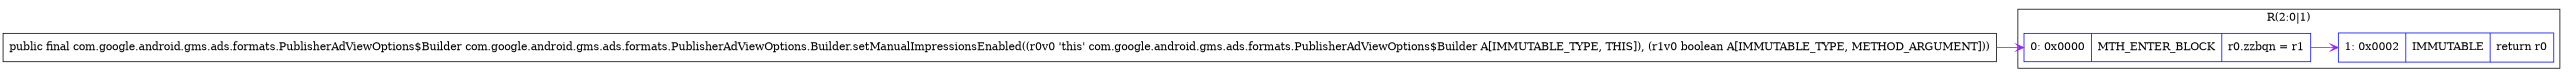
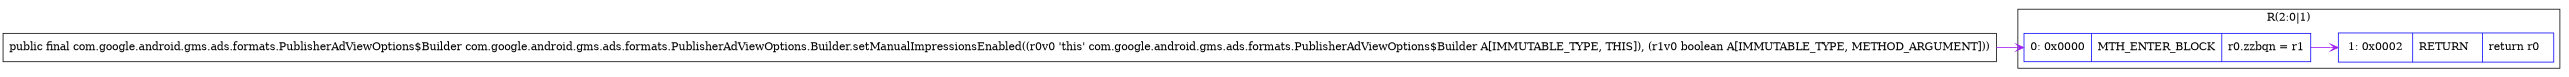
(2448, 47) -> (2444, 47)
